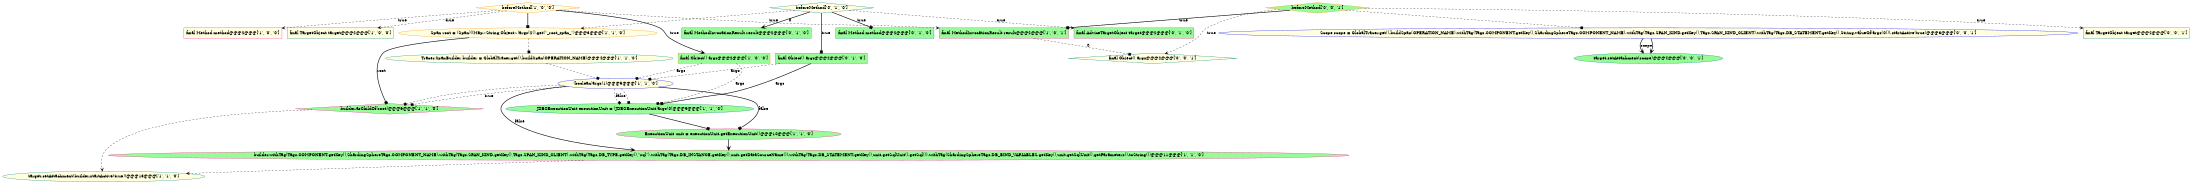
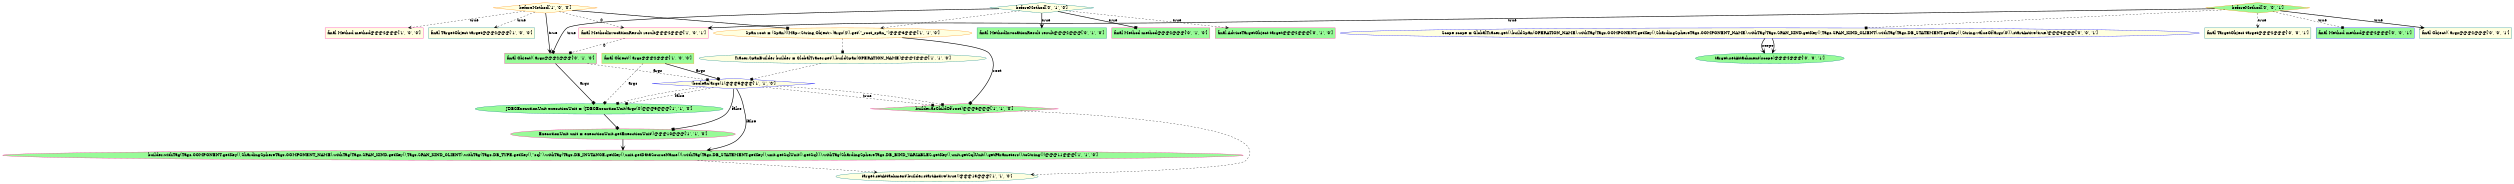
(1180, 19) -> (1463, 19)
(633, 20) -> (548, 32)
(774, 20) -> (602, 20)
(790, 20) -> (1046, 20)
(1220, 22) -> (2351, 19)
(885, 33) -> (1161, 33)
(1004, 33) -> (644, 33)
none -> (2365, 33)
(1081, 46) -> (598, 45)
(1153, 58) -> (2466, 33)
(670, 71) -> (691, 71)
(616, 84) -> (734, 84)
